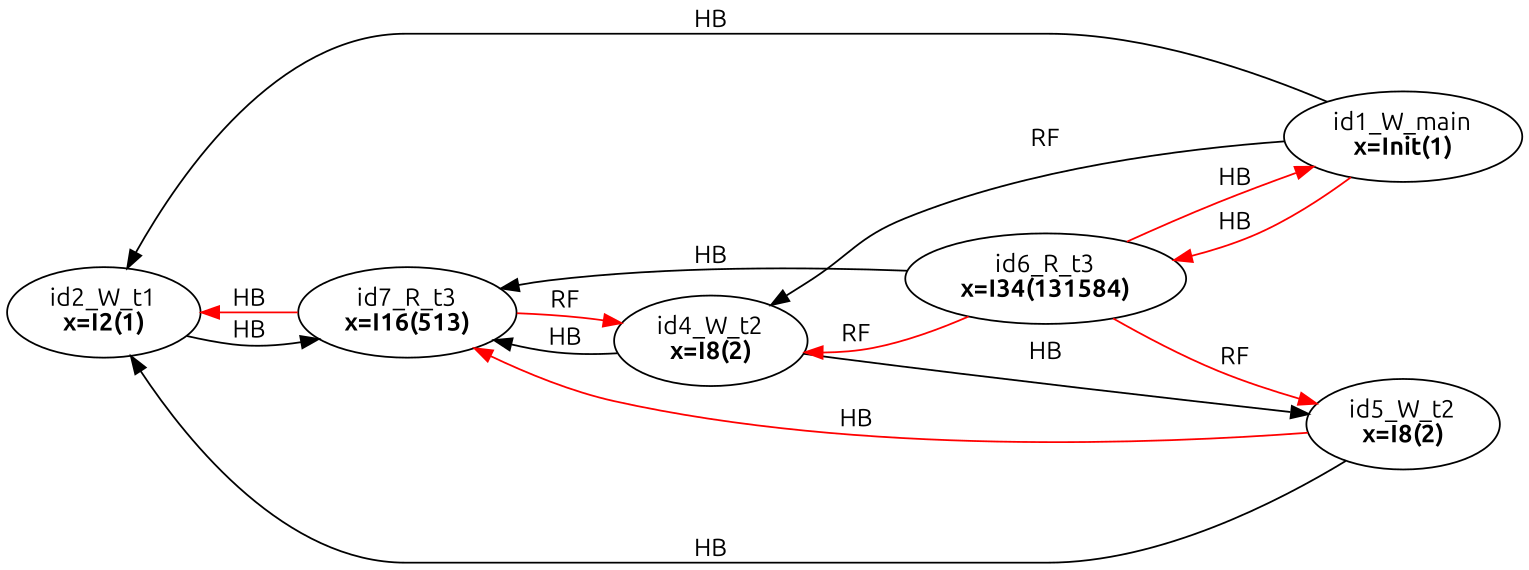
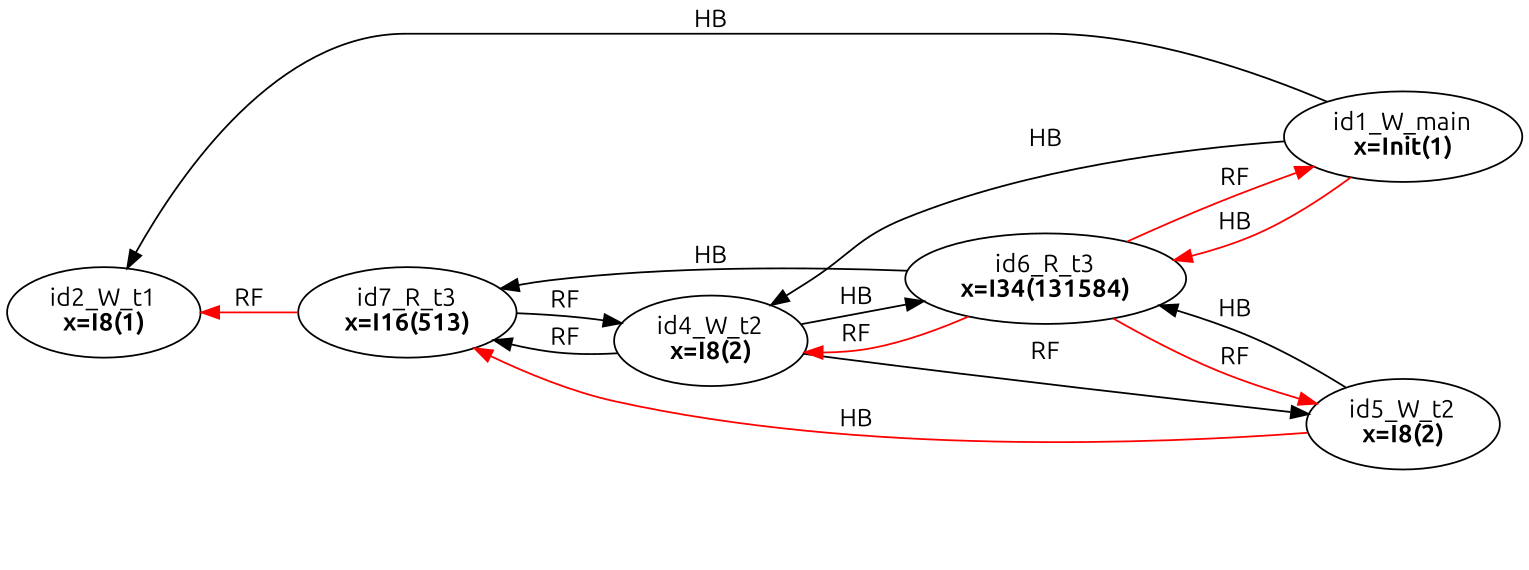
(1046, 139) -> (1046, 139)
(1235, 178) -> (1235, 178)
(249, 299) -> (249, 299)
none -> (854, 314)
(560, 316) -> (560, 316)
(104, 323) -> (104, 323)
(565, 338) -> (565, 338)
(244, 345) -> none
(1046, 352) -> (1046, 352)
(716, 563) -> (1264, 343)
